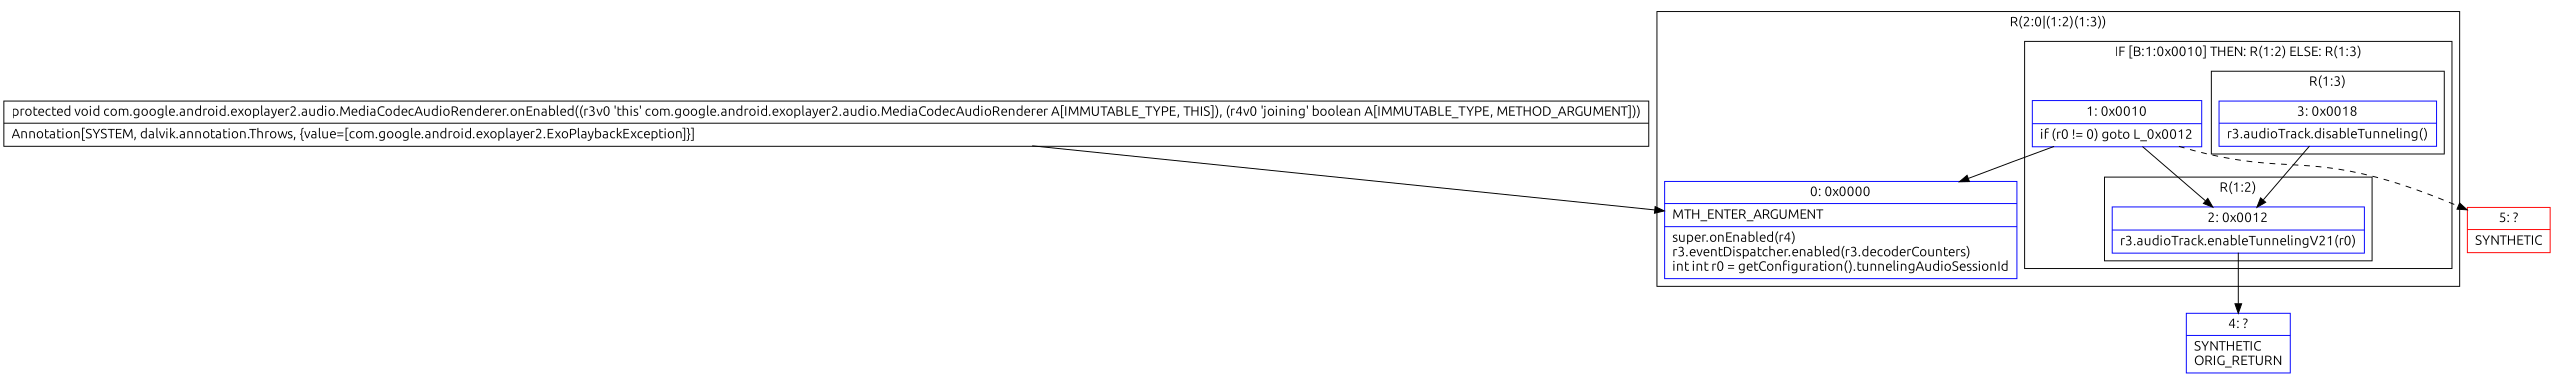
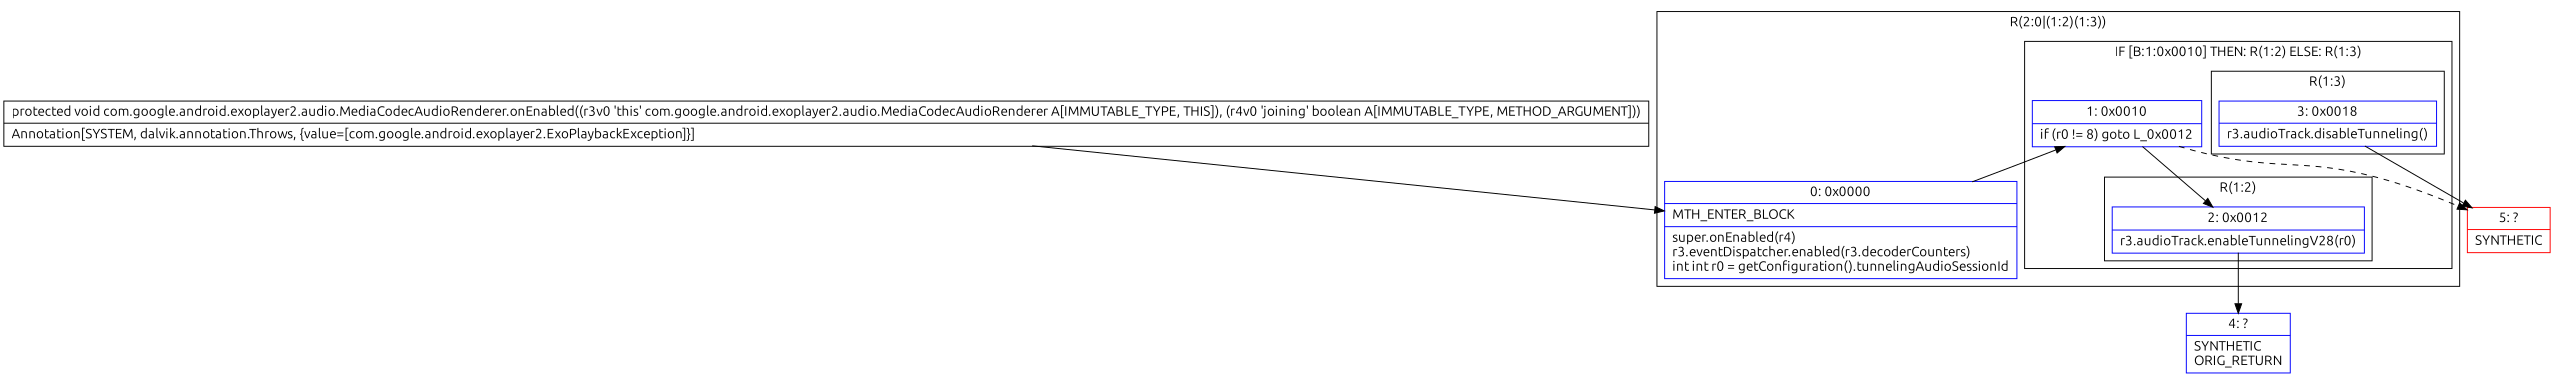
(2117, 135) -> (2117, 135)
(2011, 162) -> (2014, 166)
(2277, 184) -> (2414, 174)
(1748, 215) -> (1733, 215)
(2238, 241) -> (2238, 241)
